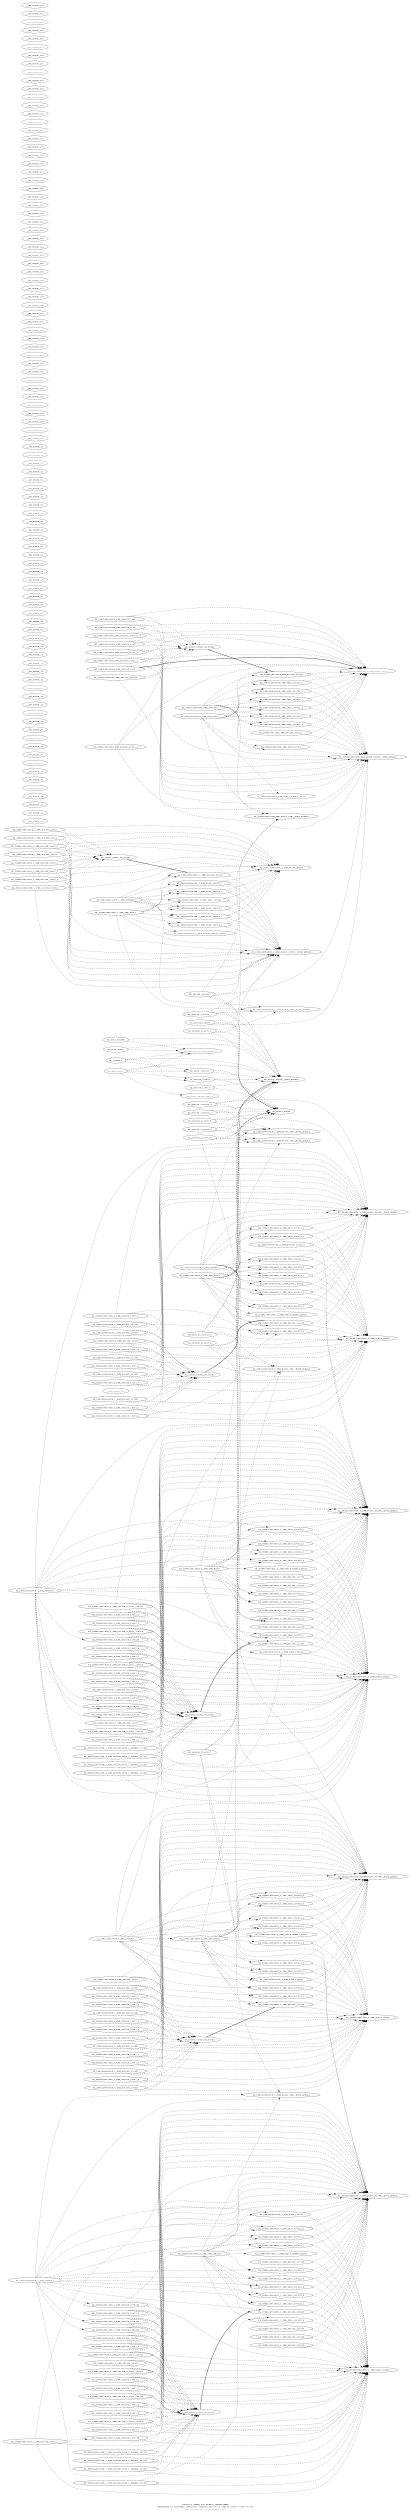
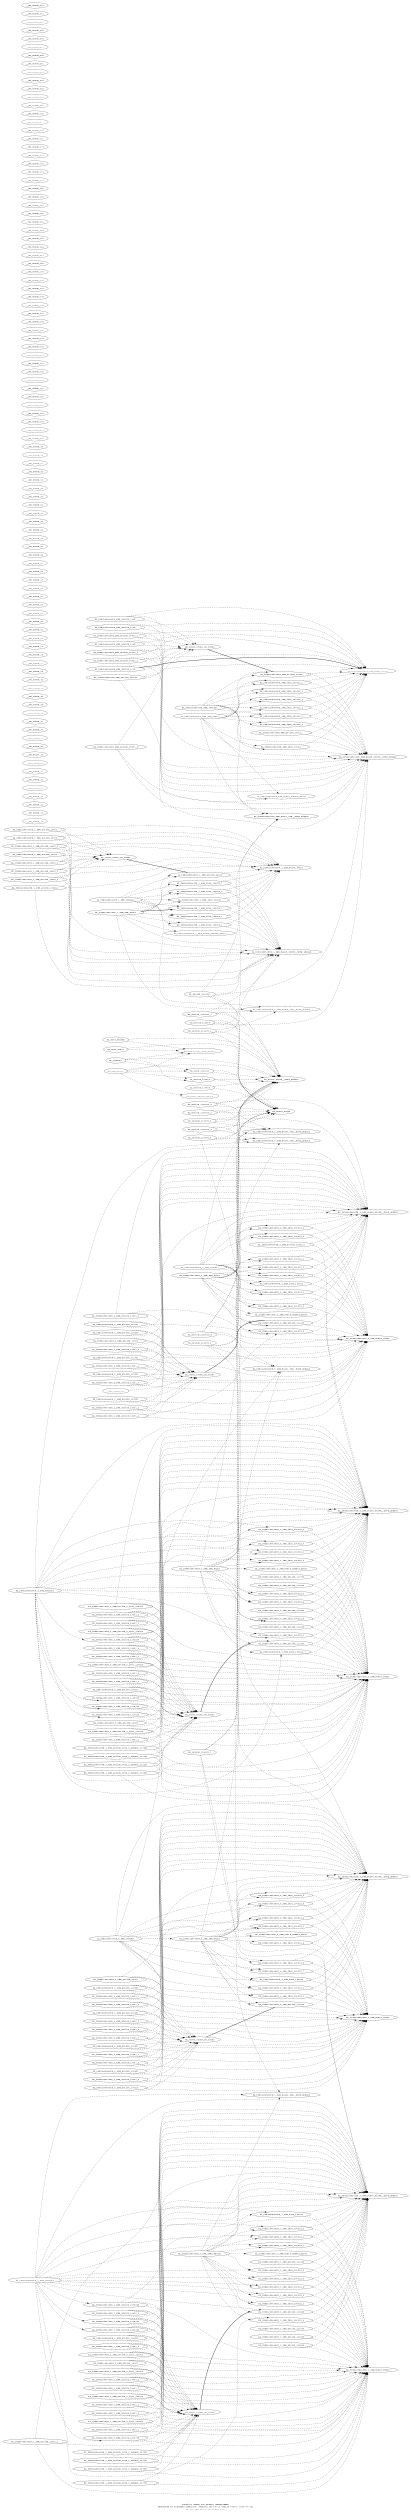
(223, 675) -> (156, 787)
(156, 910) -> (156, 910)
(121, 969) -> none
(75, 2440) -> (49, 2375)
